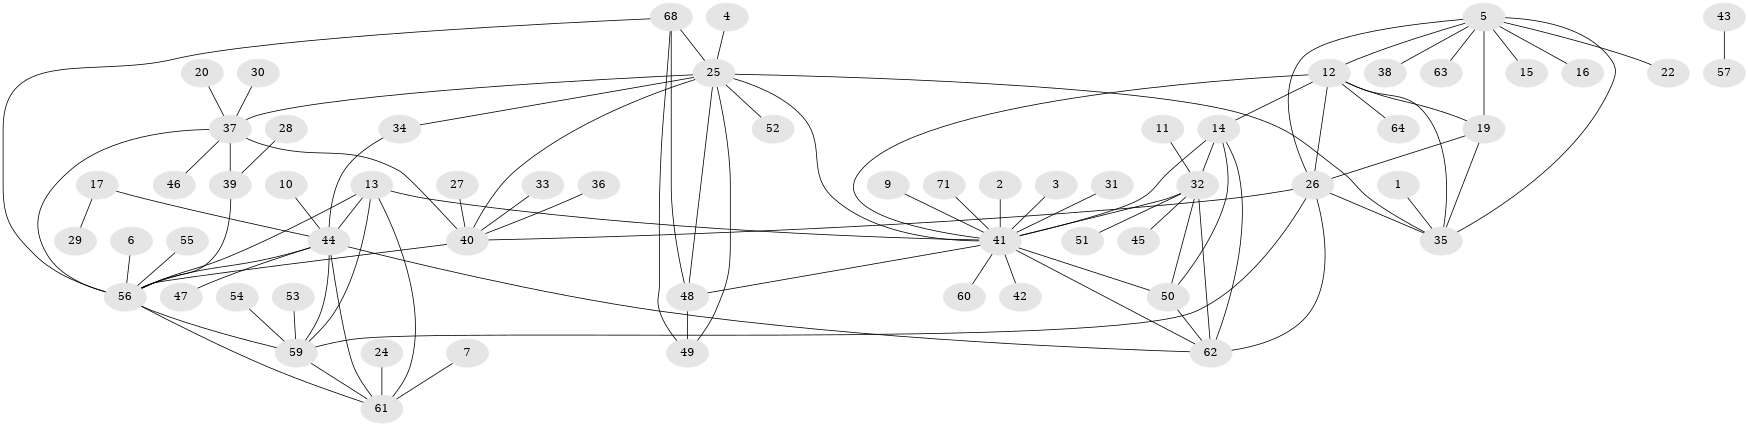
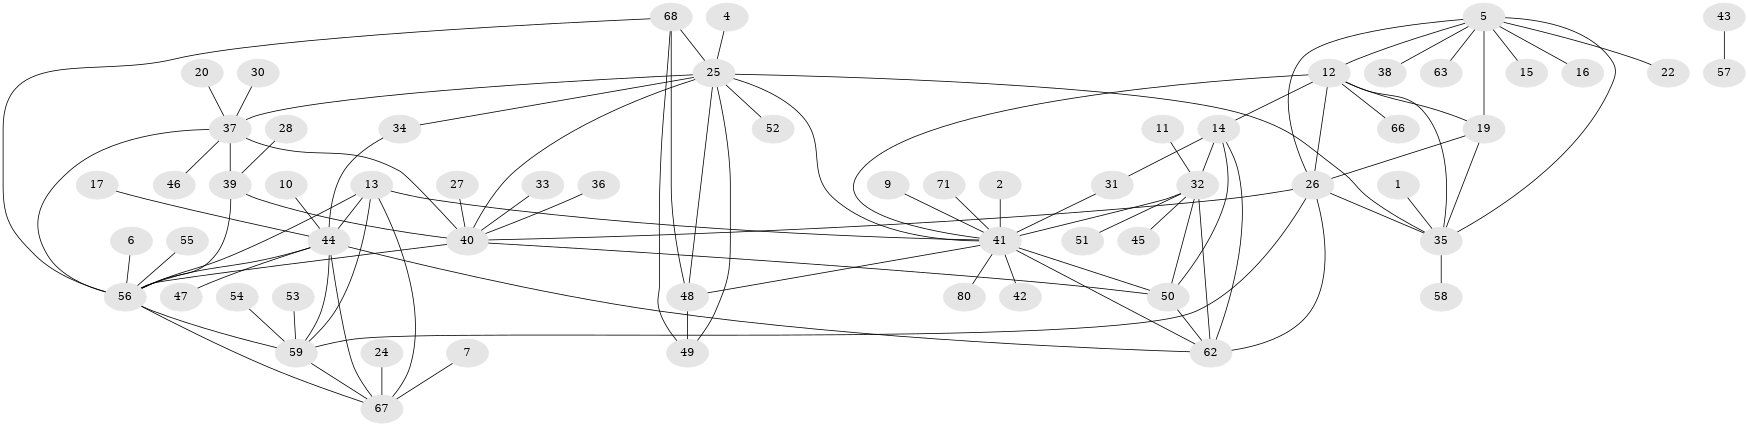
(1398, 129) -> (1398, 129)
(1056, 185) -> none
(1133, 203) -> (1166, 157)
none -> (350, 222)
(75, 241) -> none
none -> (818, 265)
(964, 297) -> (964, 297)
none -> (1441, 297)
(382, 409) -> (382, 409)
